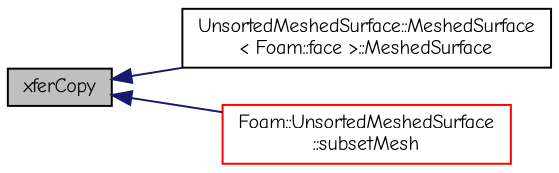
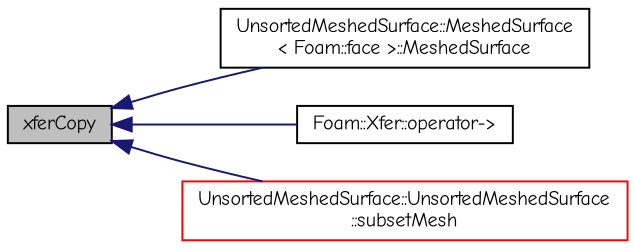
none -> (405, 125)
(367, 134) -> (405, 211)
